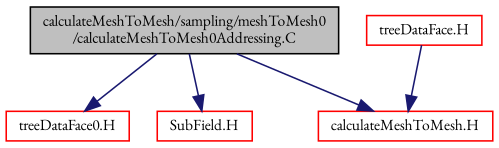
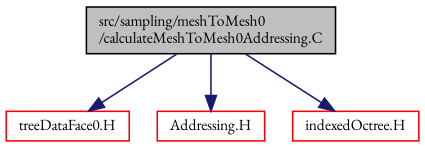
(184, 30) -> (211, 30)
(424, 30) -> none
(205, 126) -> (211, 126)
(406, 126) -> (356, 126)
